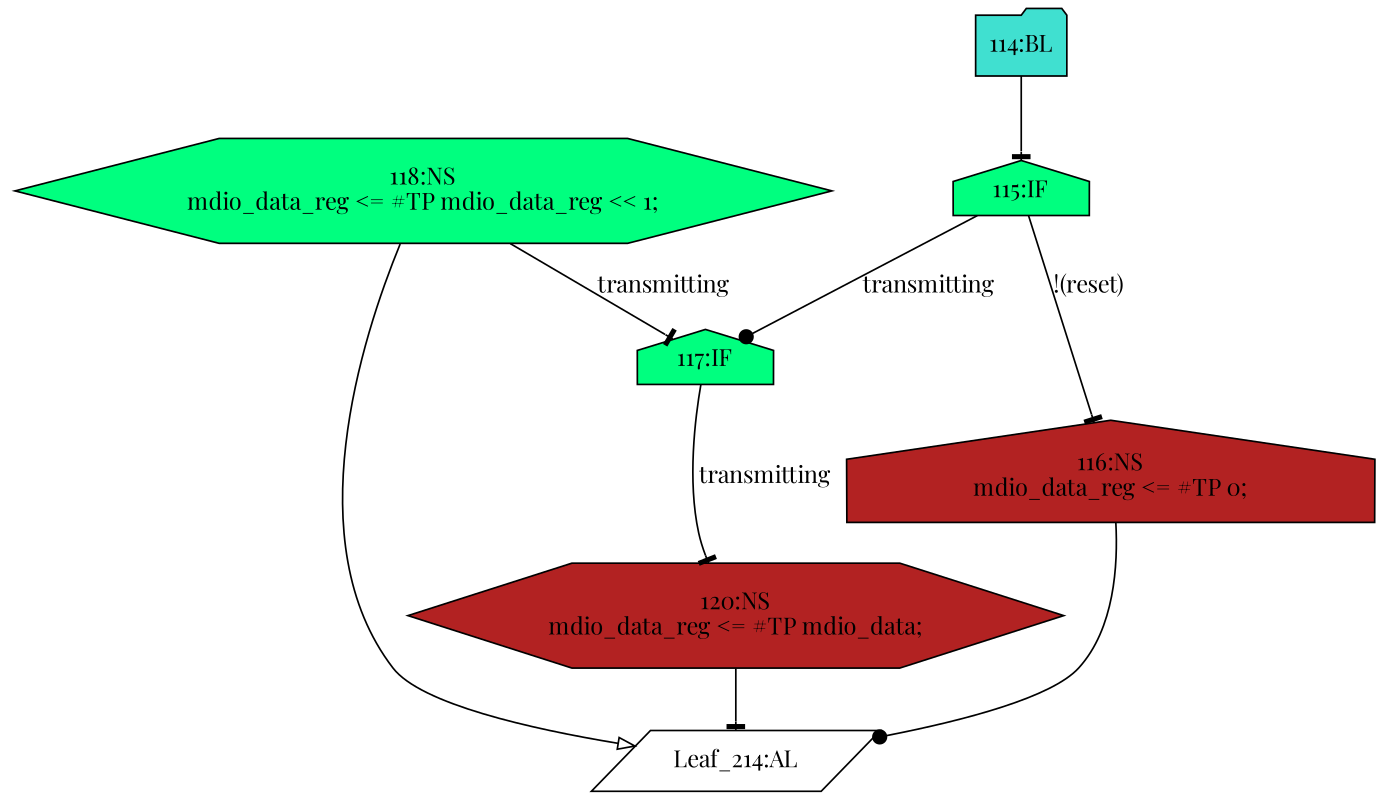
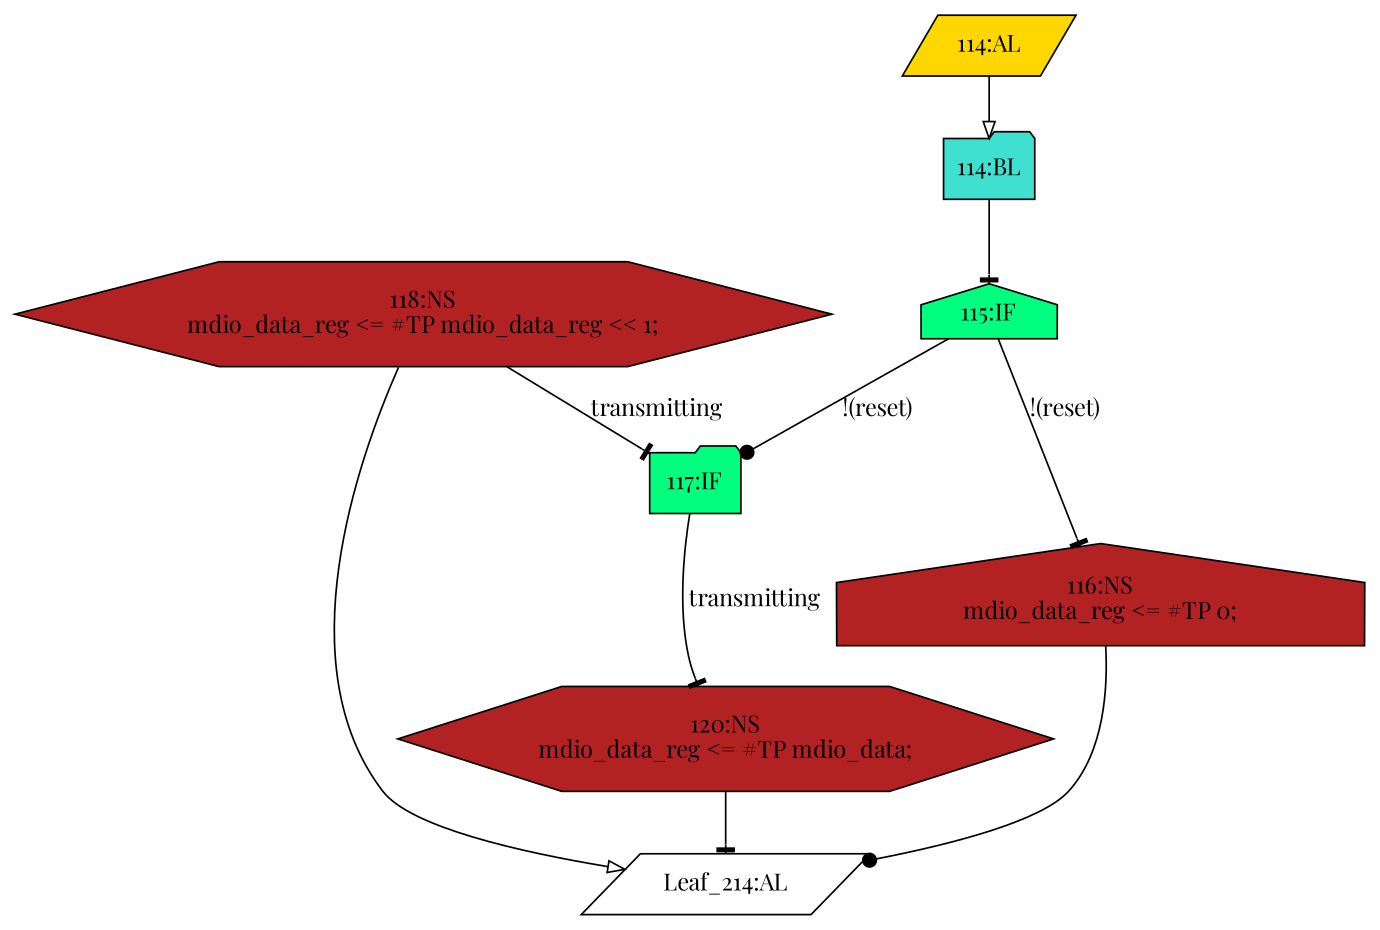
none -> (989, 46)
(423, 191) -> (423, 314)
(929, 286) -> (878, 410)
(705, 360) -> (695, 483)
